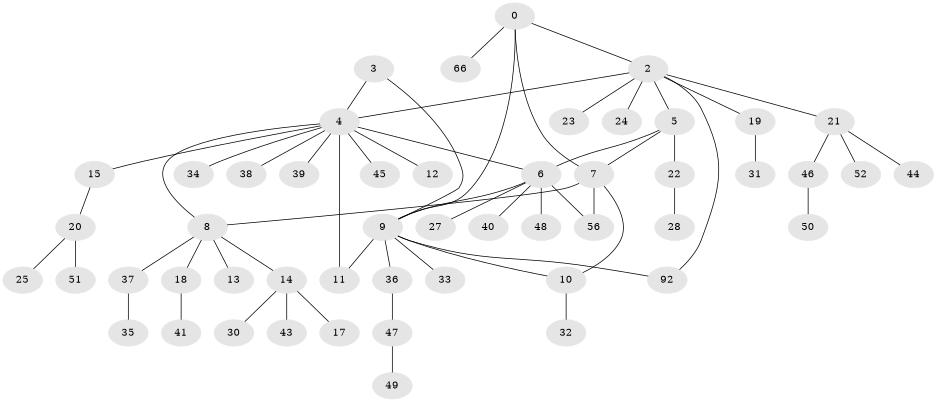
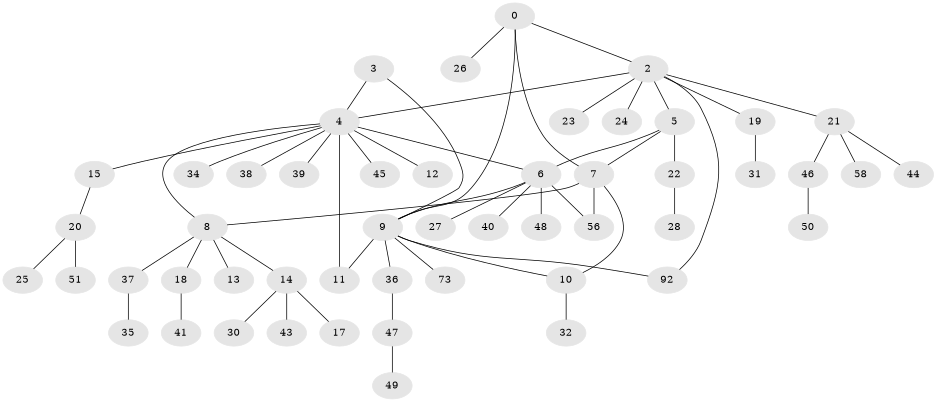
(461, 69) -> (461, 69)
(861, 175) -> (861, 175)
(445, 280) -> (445, 280)
